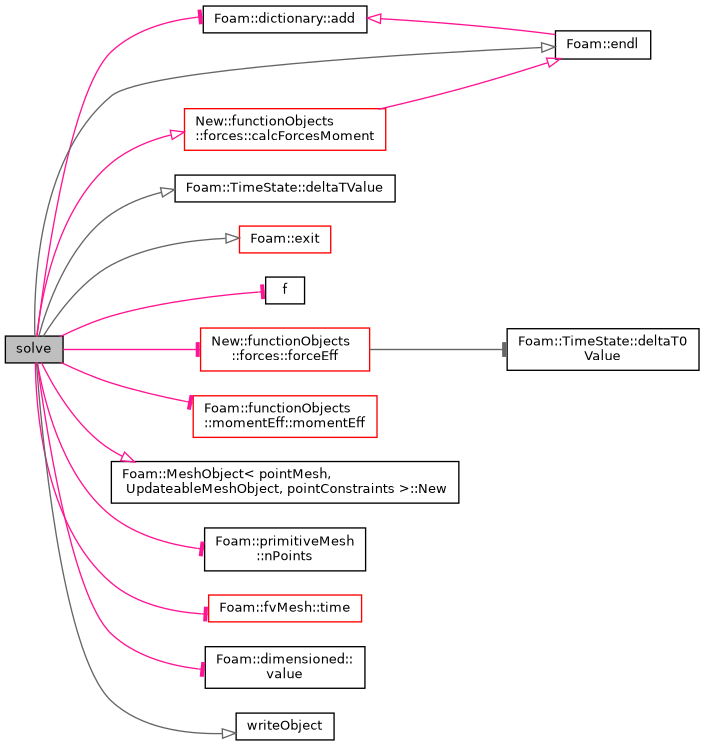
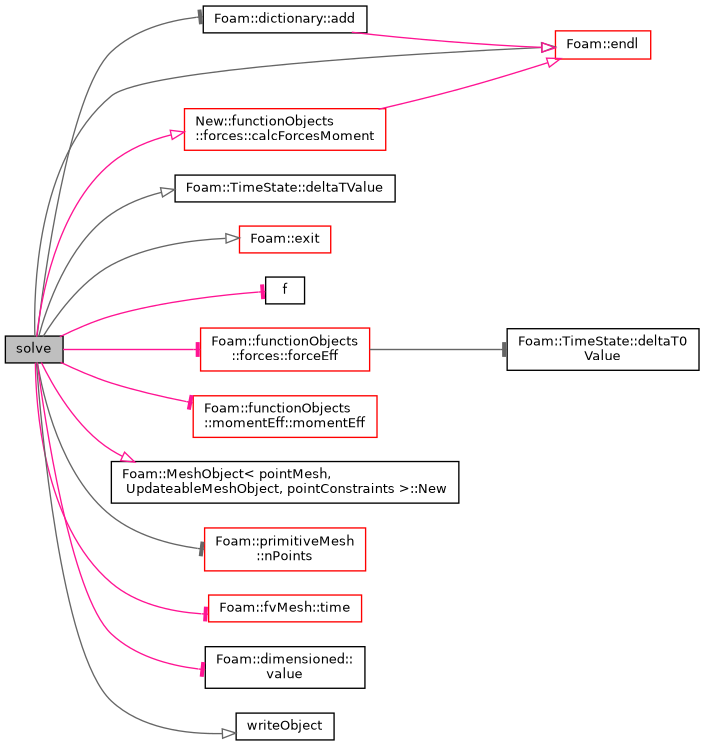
(468, 25) -> (447, 41)
(603, 45) -> (603, 45)
(79, 117) -> (79, 117)
(285, 350) -> (285, 350)
(84, 486) -> (84, 486)
(285, 549) -> (285, 549)
